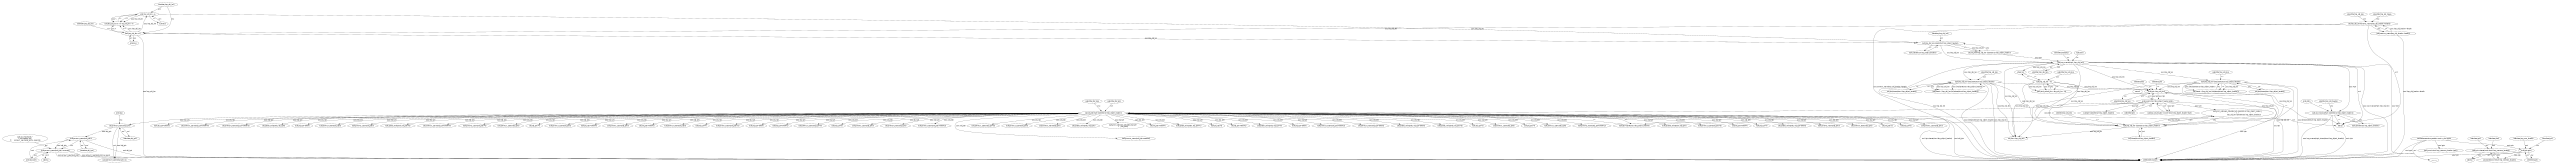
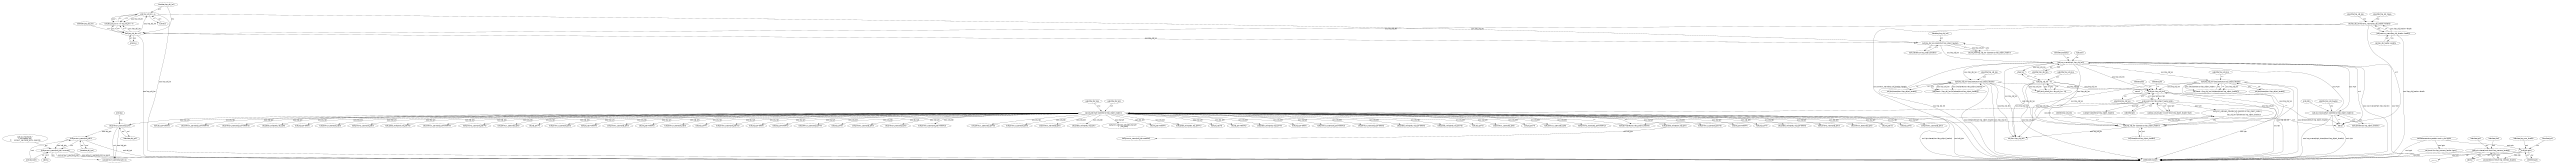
none -> (118, 30)
none -> (2385, 43)
(2030, 58) -> (2228, 70)
(970, 132) -> (1411, 137)
none -> (2057, 140)
(2413, 151) -> (2460, 156)
(2441, 151) -> (2441, 151)
(37, 153) -> (72, 158)
none -> (1071, 158)
none -> (2318, 159)
